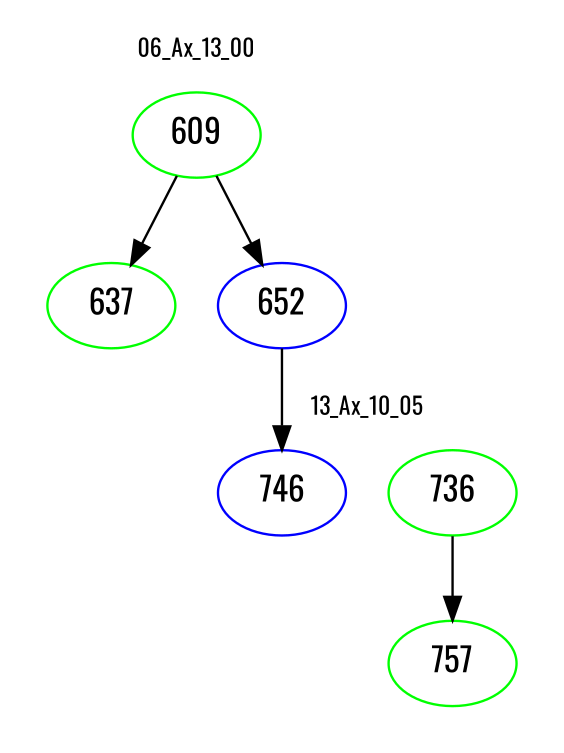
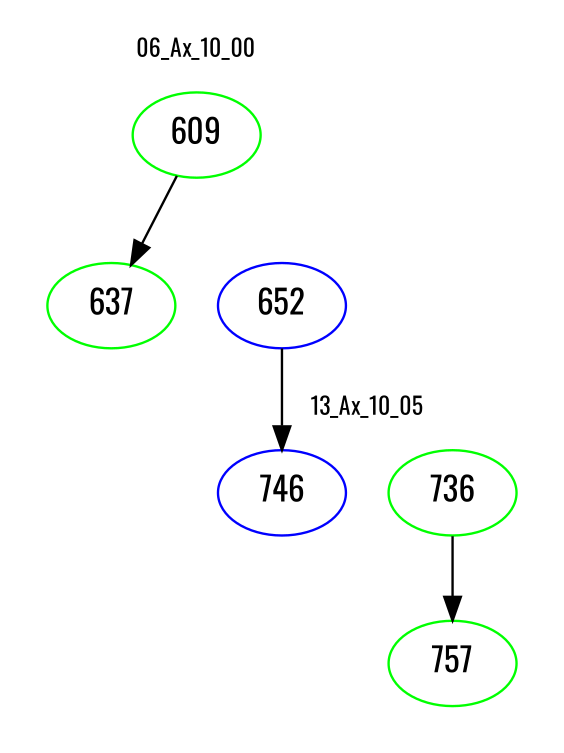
(197, 51) -> (197, 51)
(234, 210) -> none
